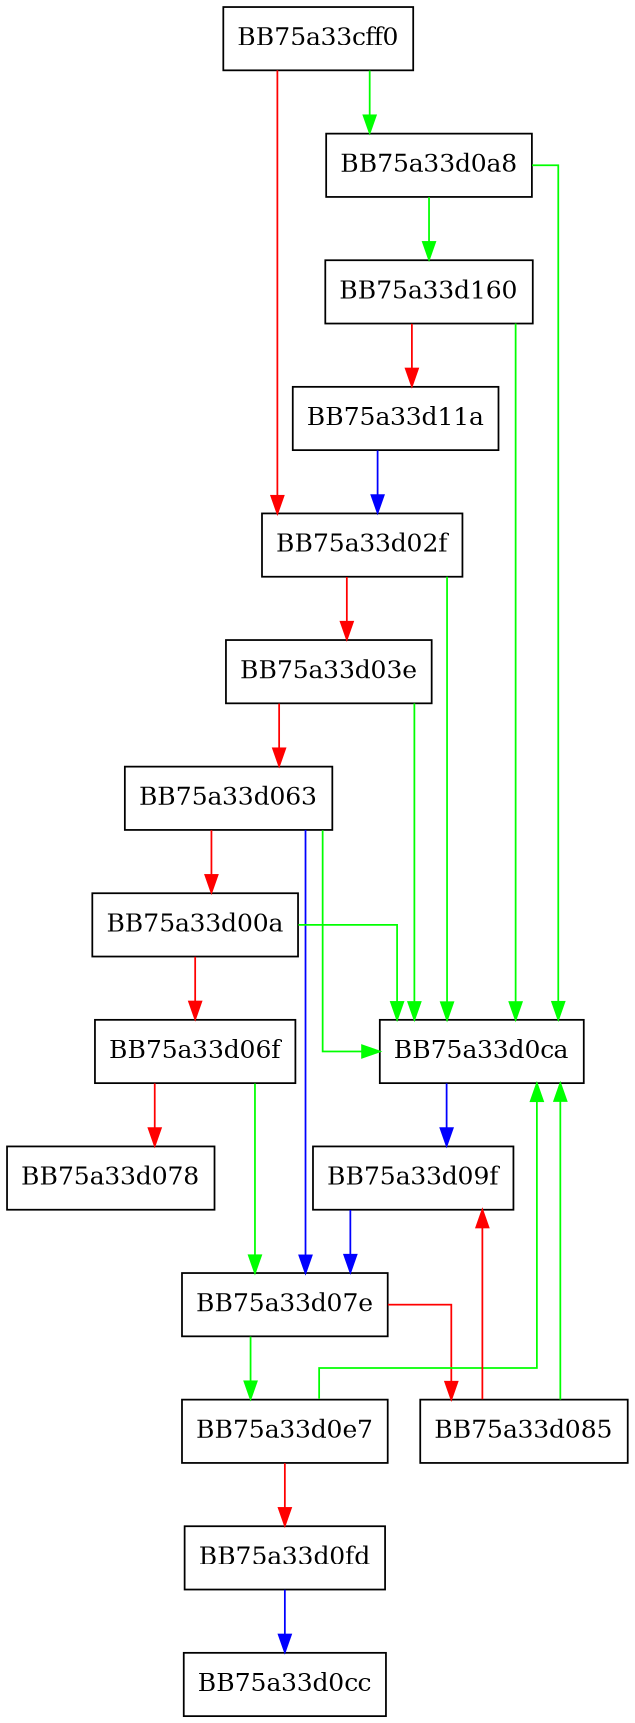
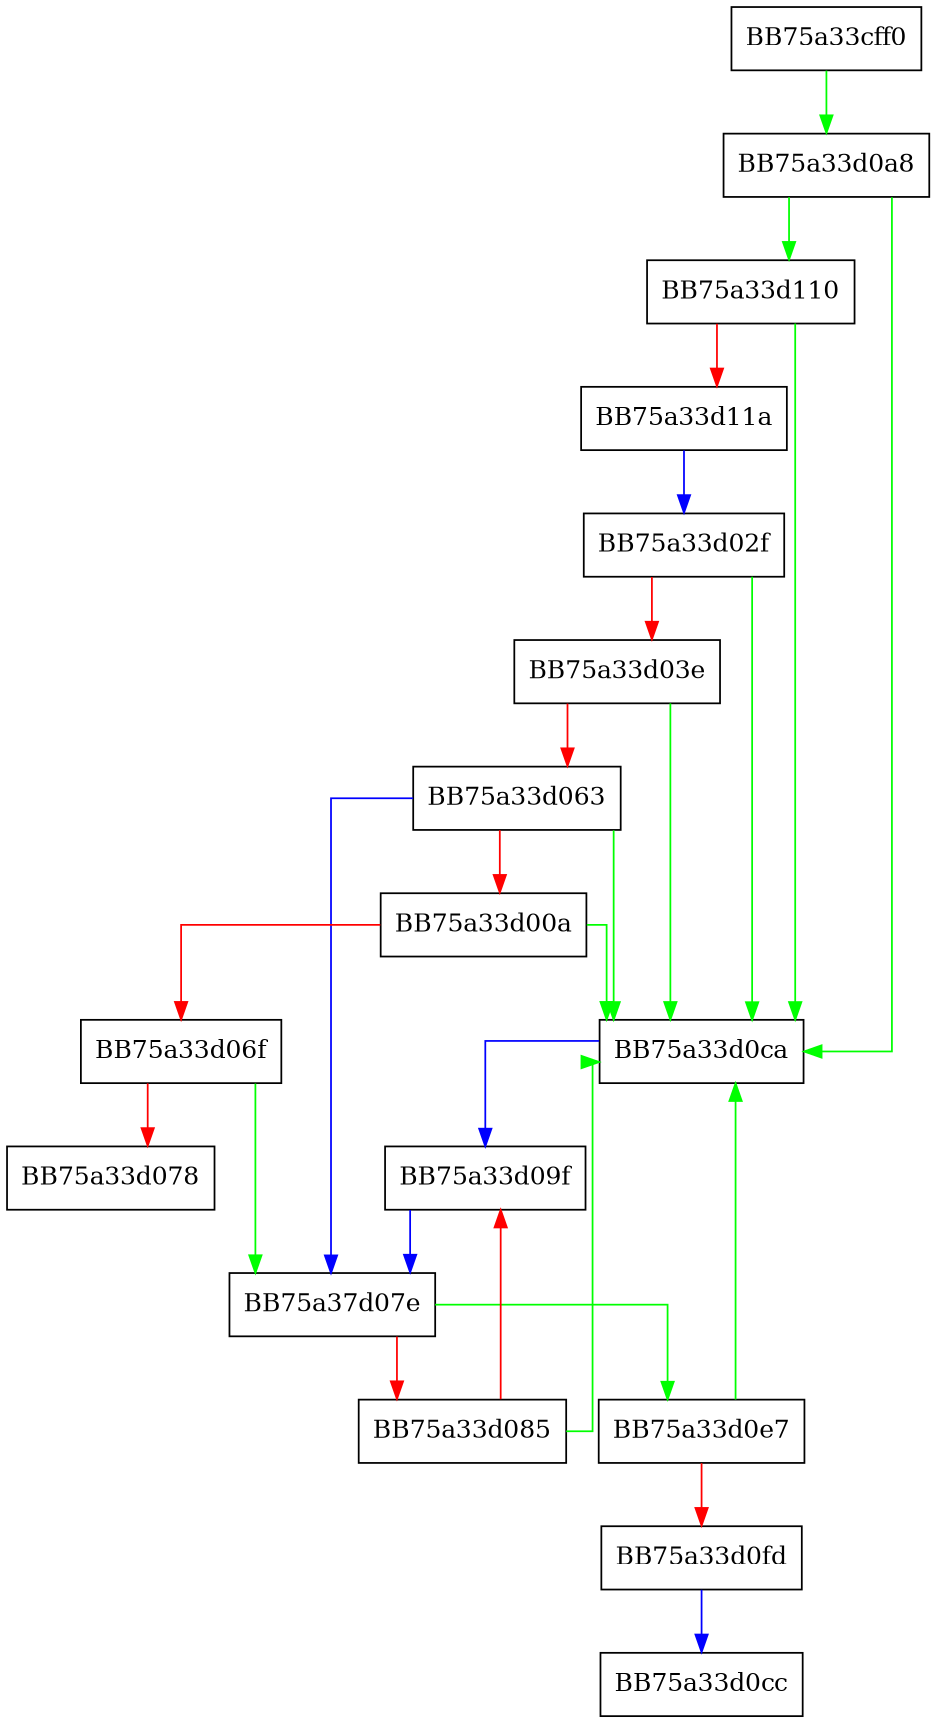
(277, 283) -> none
(429, 292) -> (751, 292)
(285, 1305) -> (332, 1305)
